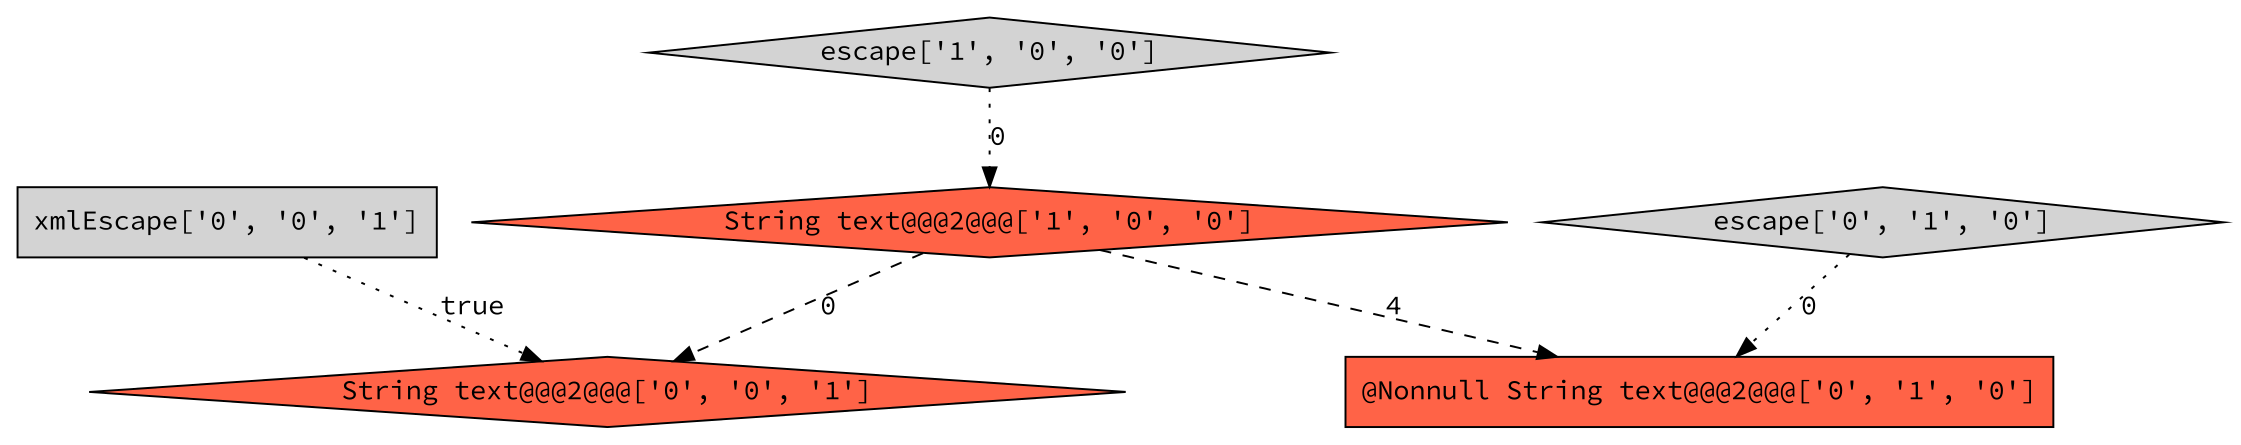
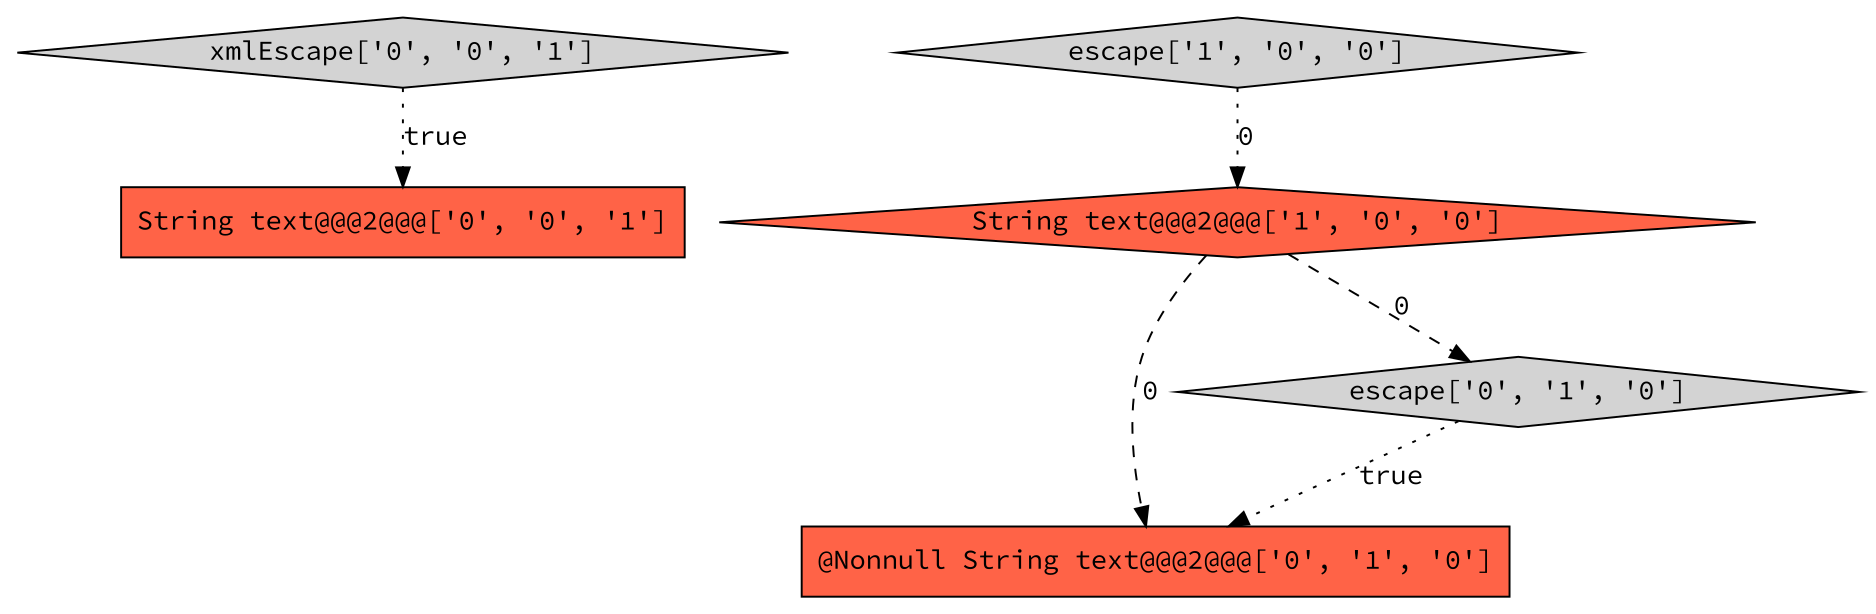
(227, 222) -> (403, 53)
(807, 303) -> (1371, 303)
(1394, 307) -> (1151, 392)
(1810, 307) -> (1392, 477)
(607, 392) -> (403, 222)
